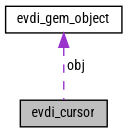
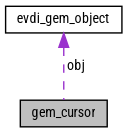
(64, 114) -> (64, 114)
